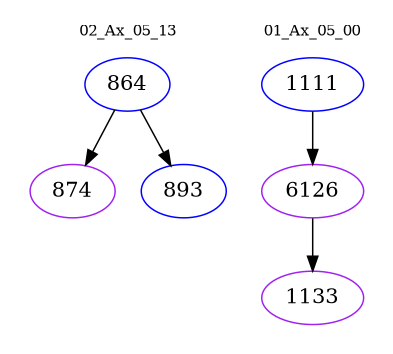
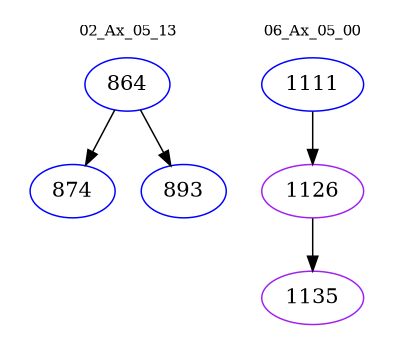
(313, 32) -> (313, 32)
(73, 191) -> (73, 191)
(313, 191) -> (313, 191)
(313, 298) -> (313, 298)
